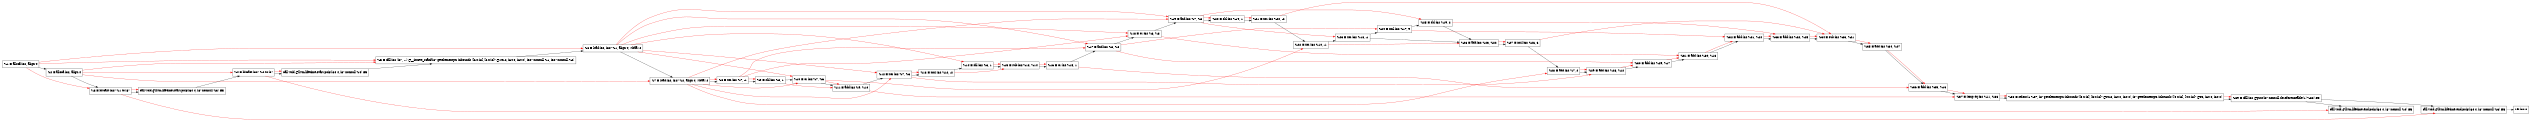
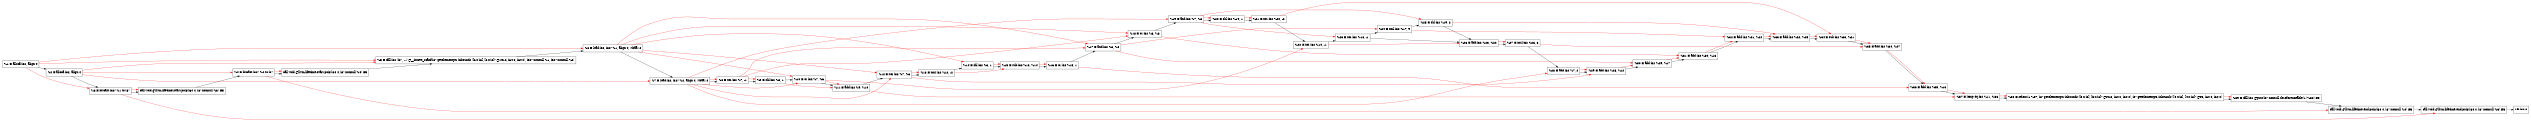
(886, 12) -> none
(1681, 21) -> (1700, 47)
(2376, 102) -> (2416, 110)
